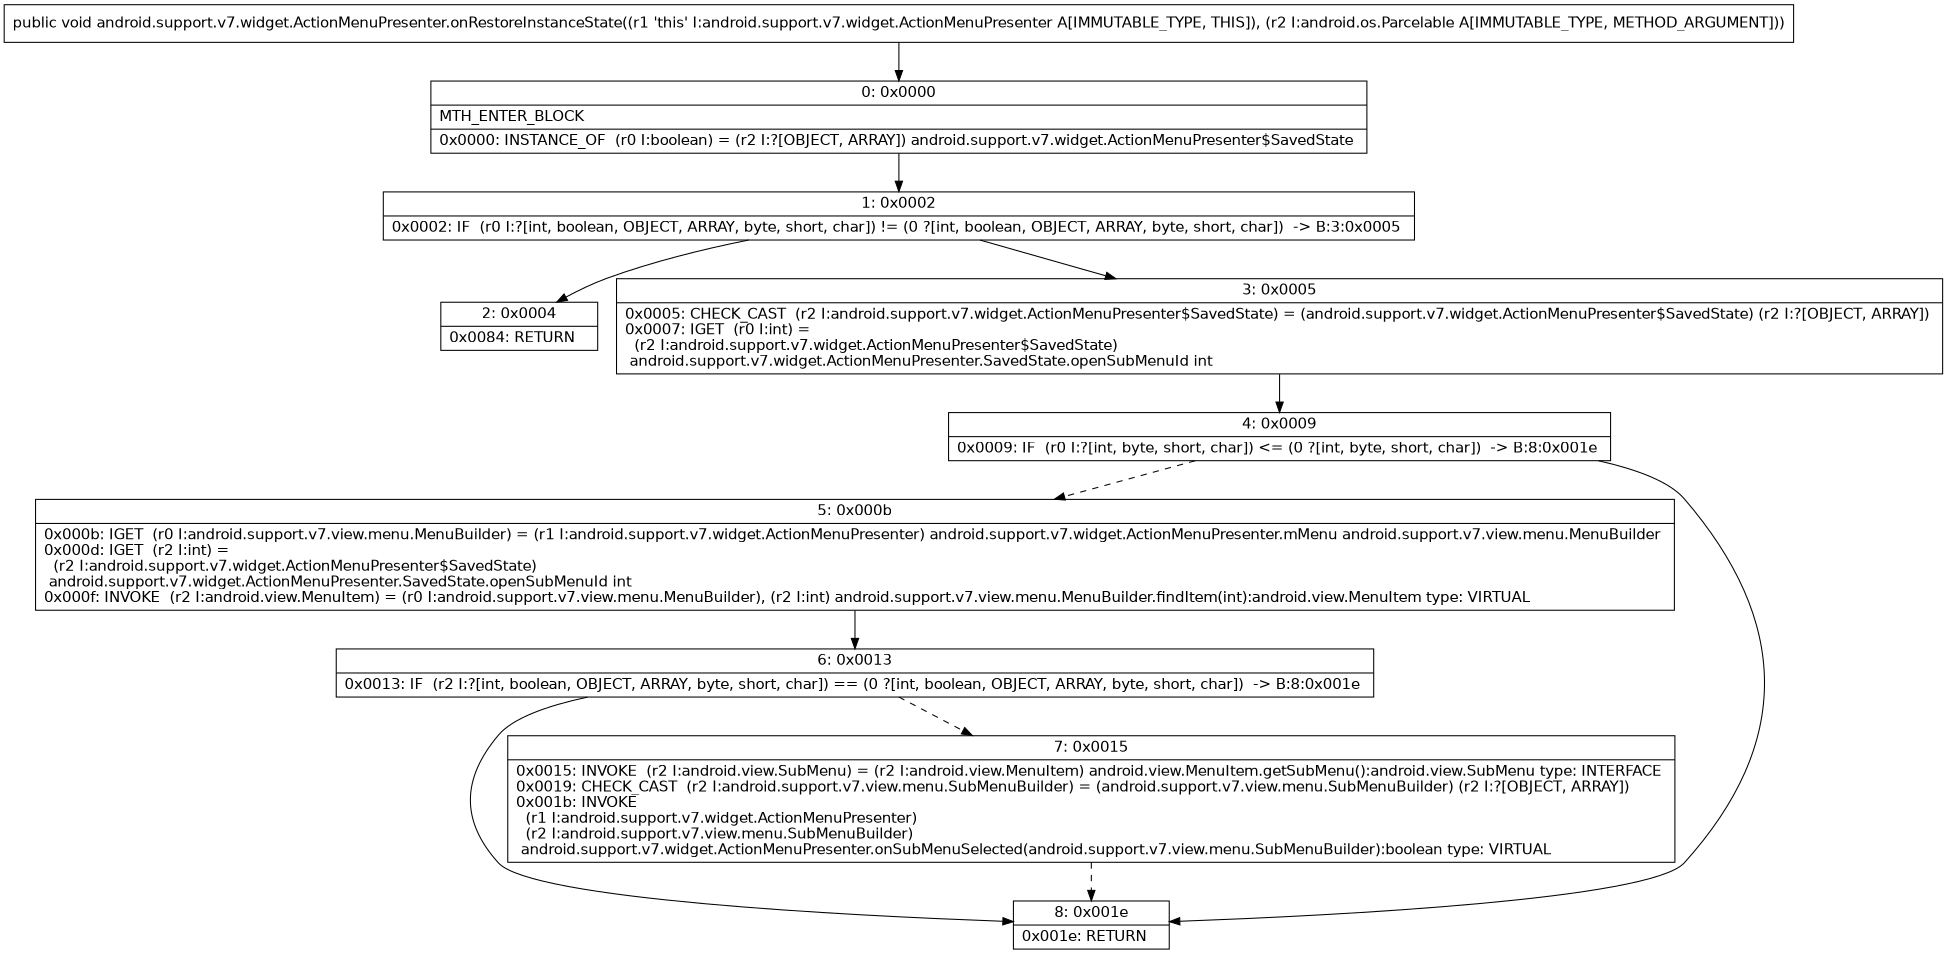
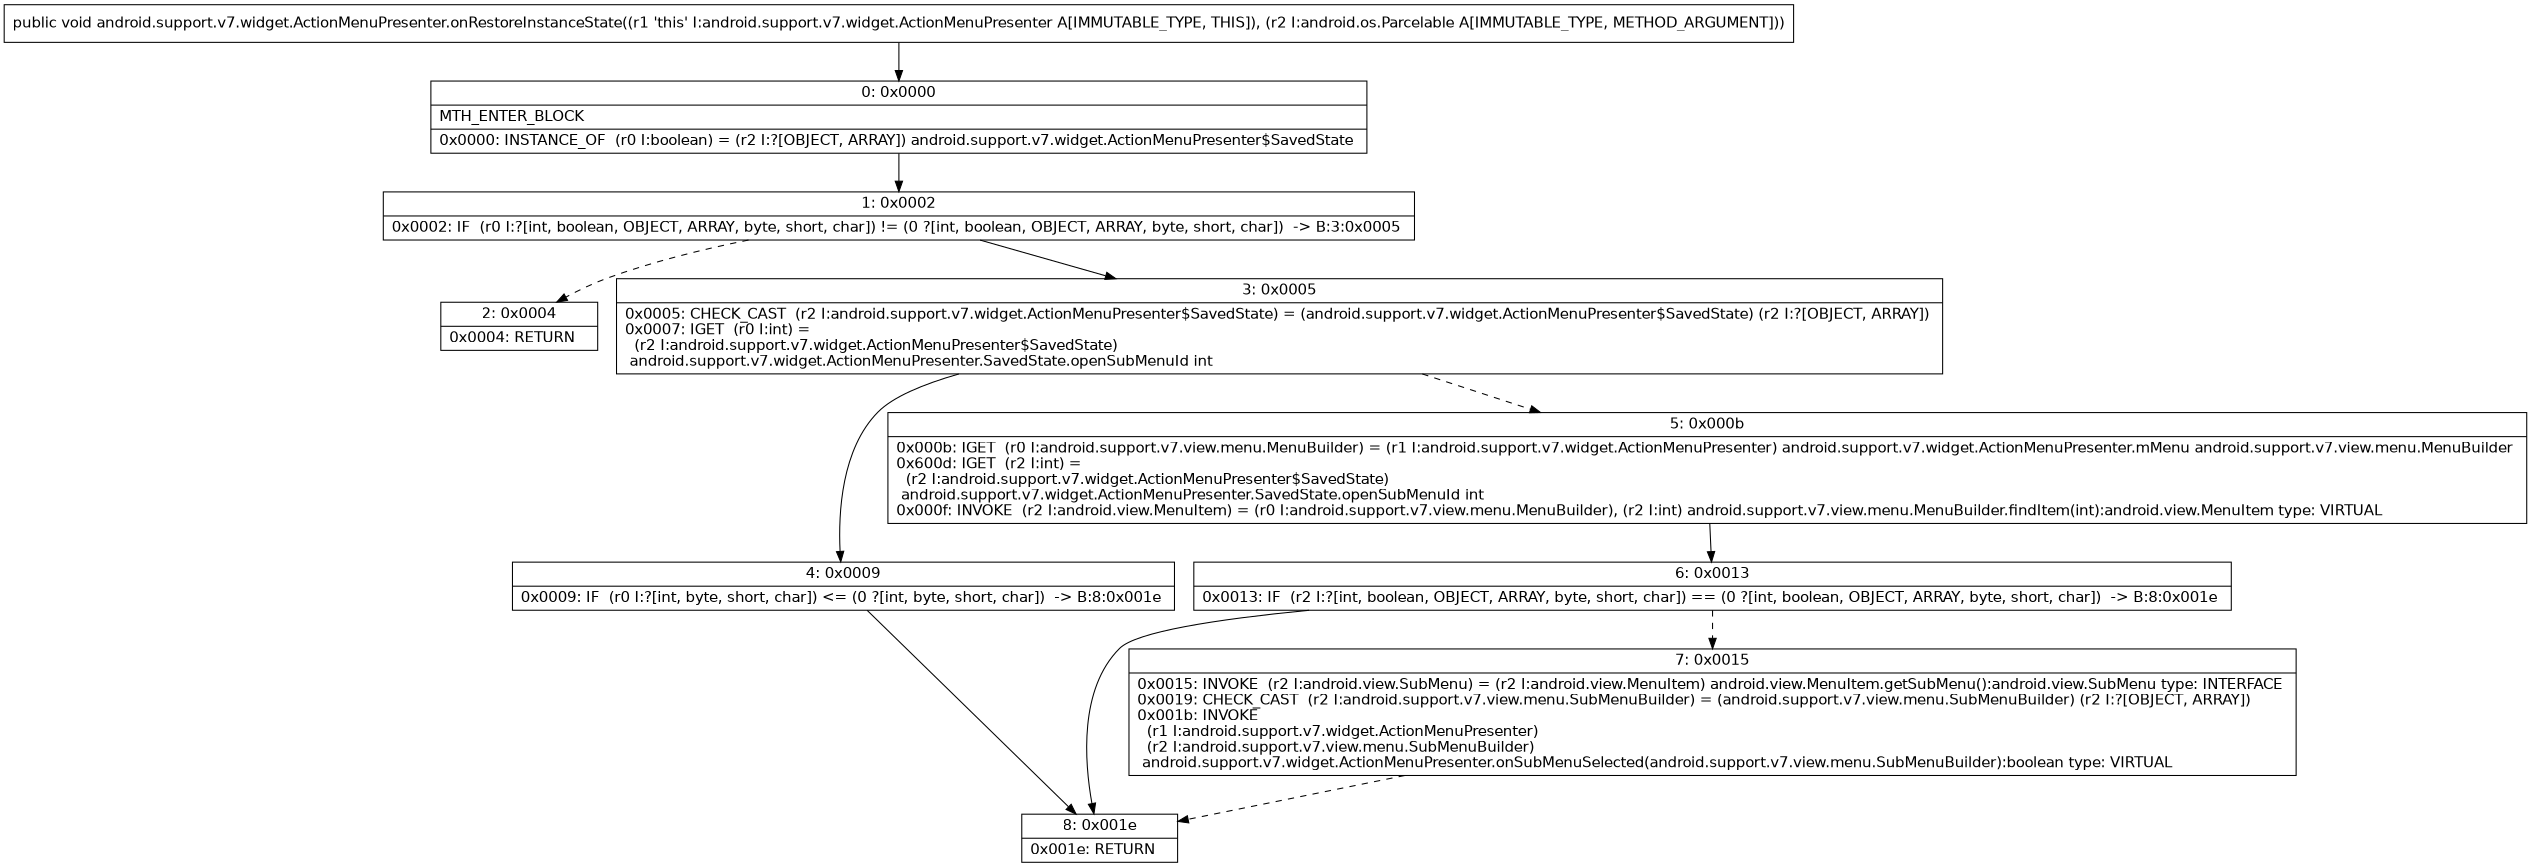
(655, 263) -> (655, 263)
(519, 338) -> (519, 338)
(1130, 479) -> (1476, 392)
(139, 551) -> (991, 464)
